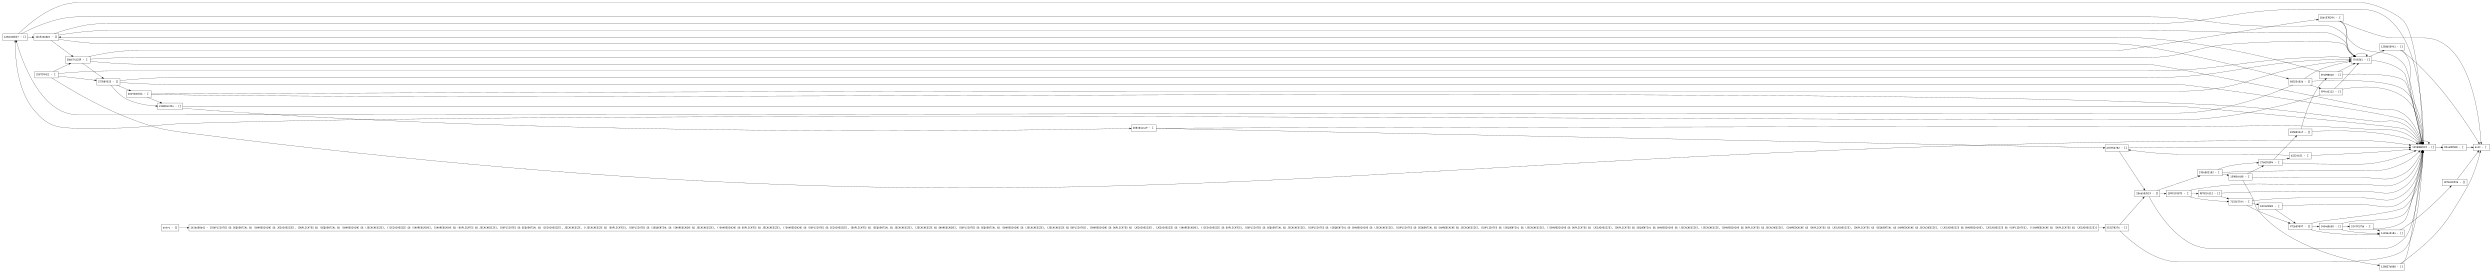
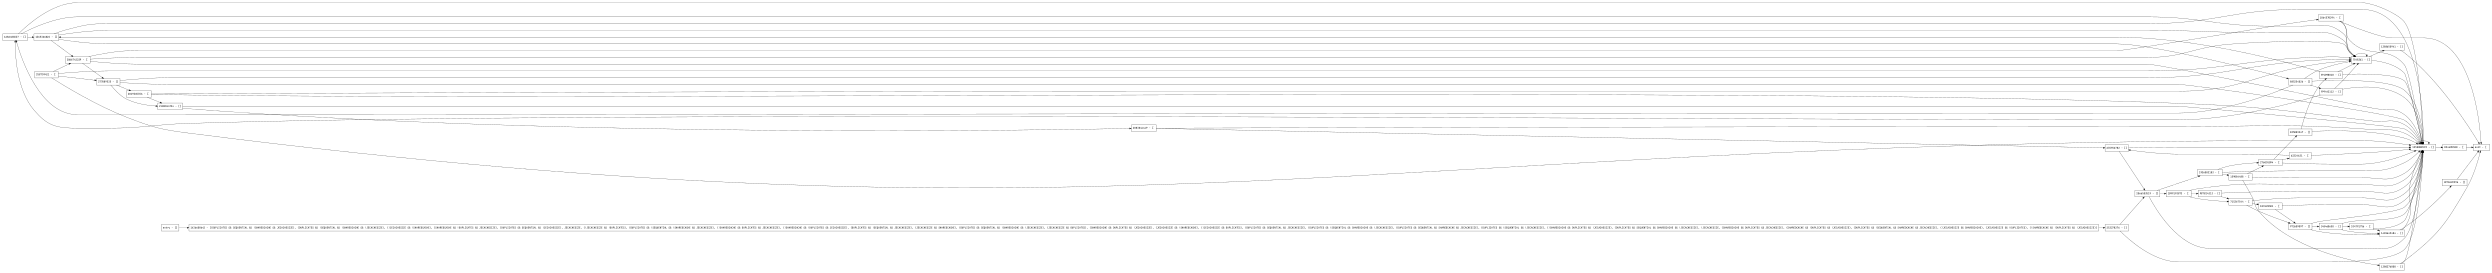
(2410, 88) -> (2409, 192)
